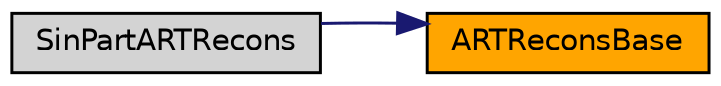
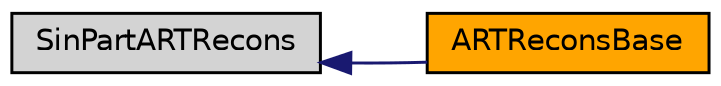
(359, 23) -> (389, 63)
